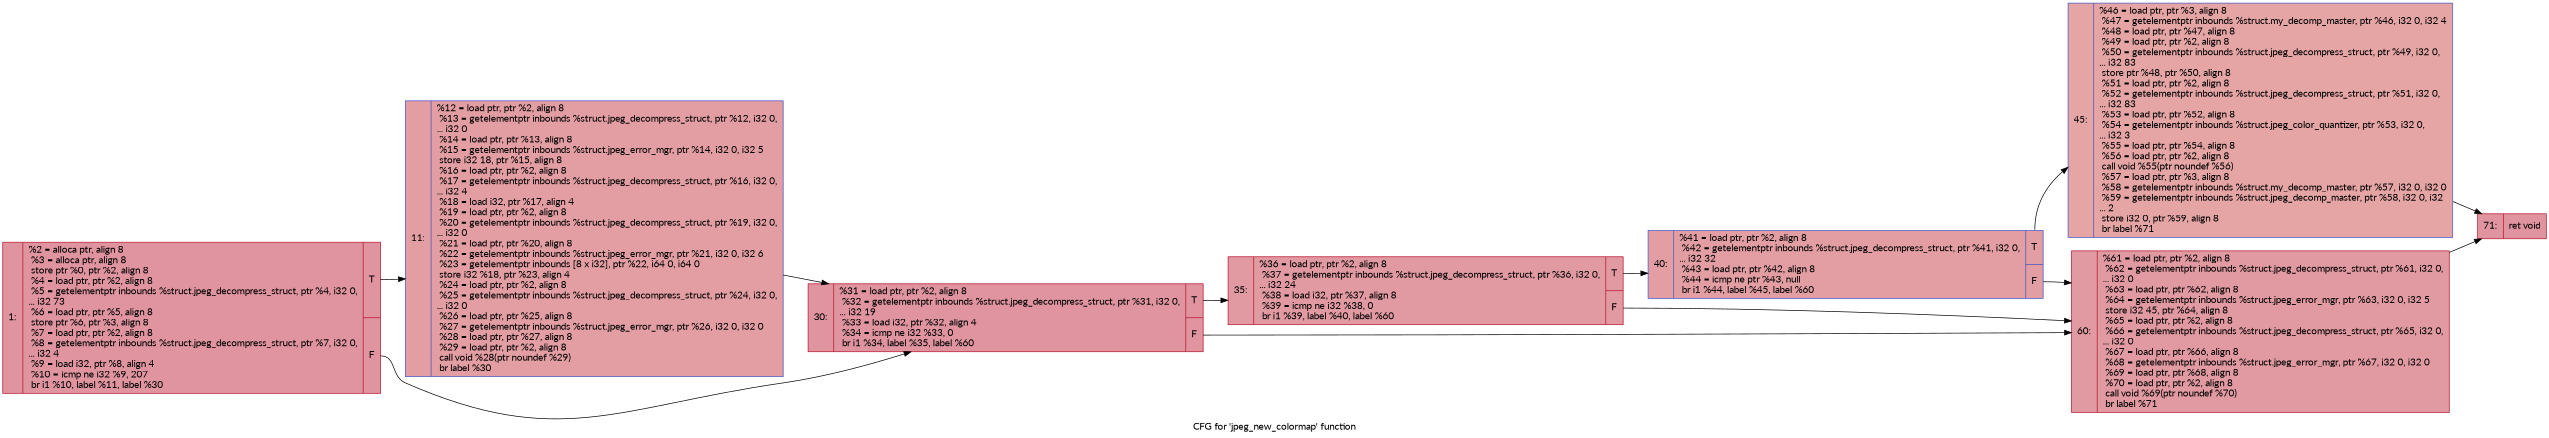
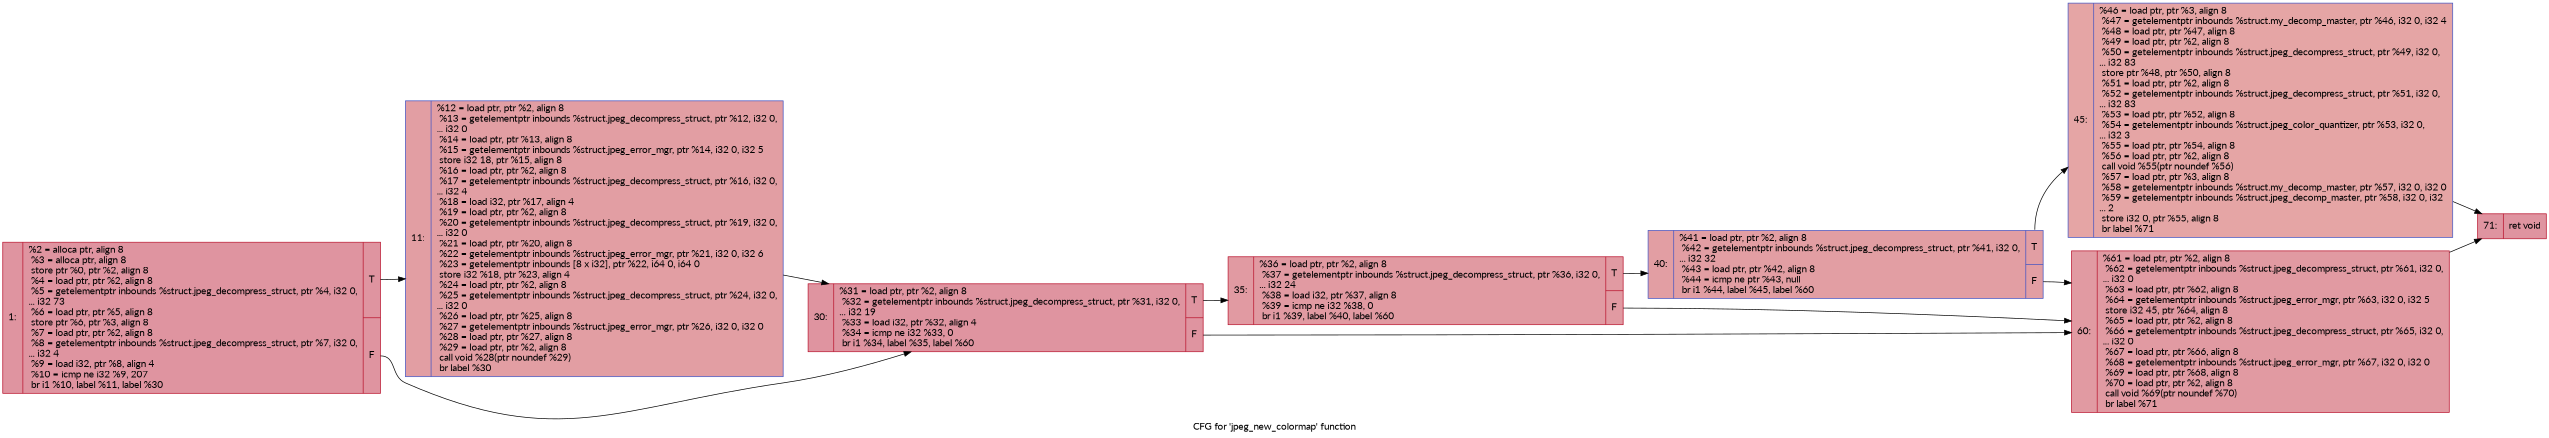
(2159, 219) -> (2159, 219)
